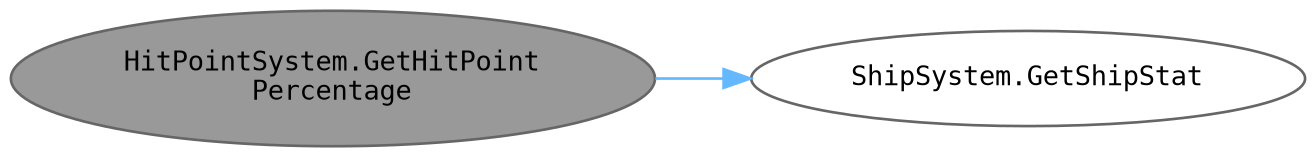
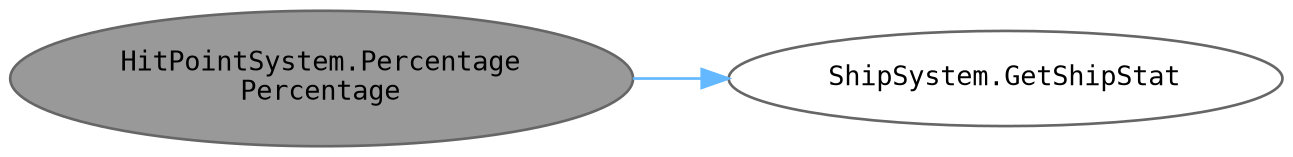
(333, 79) -> (322, 79)
